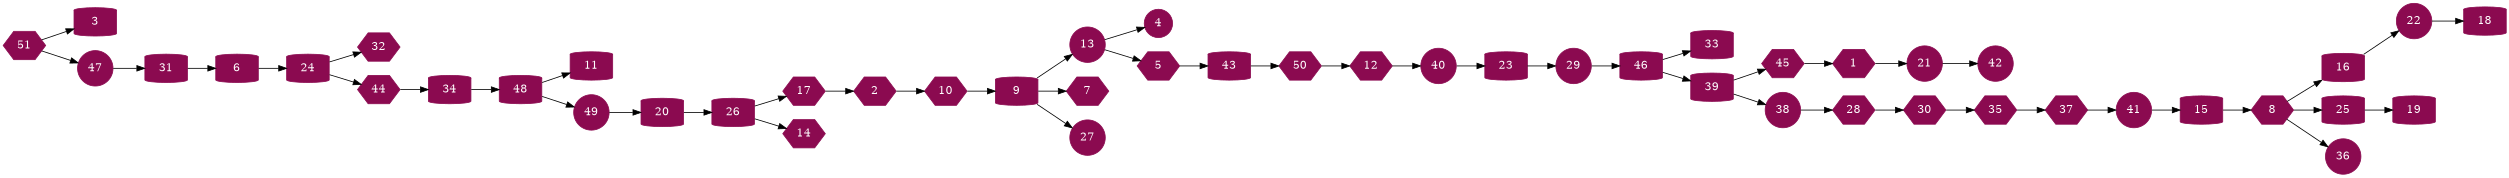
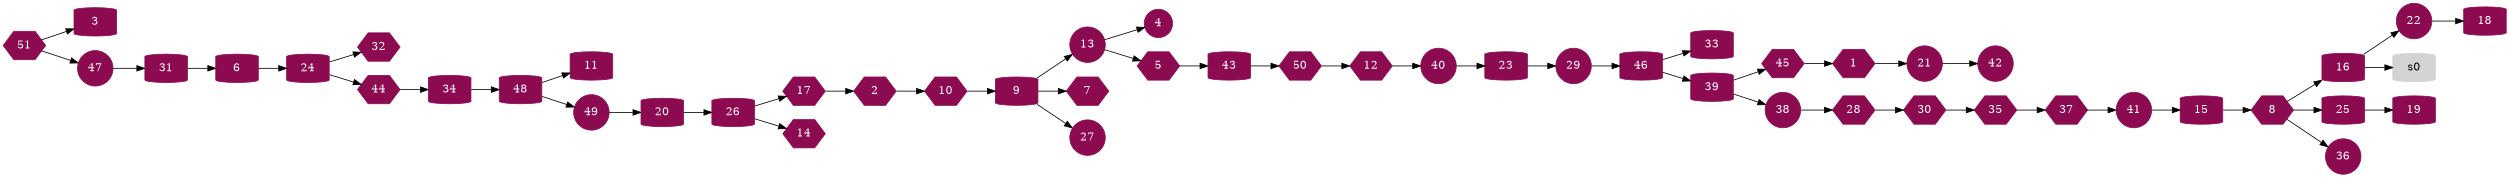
none -> (2414, 68)
